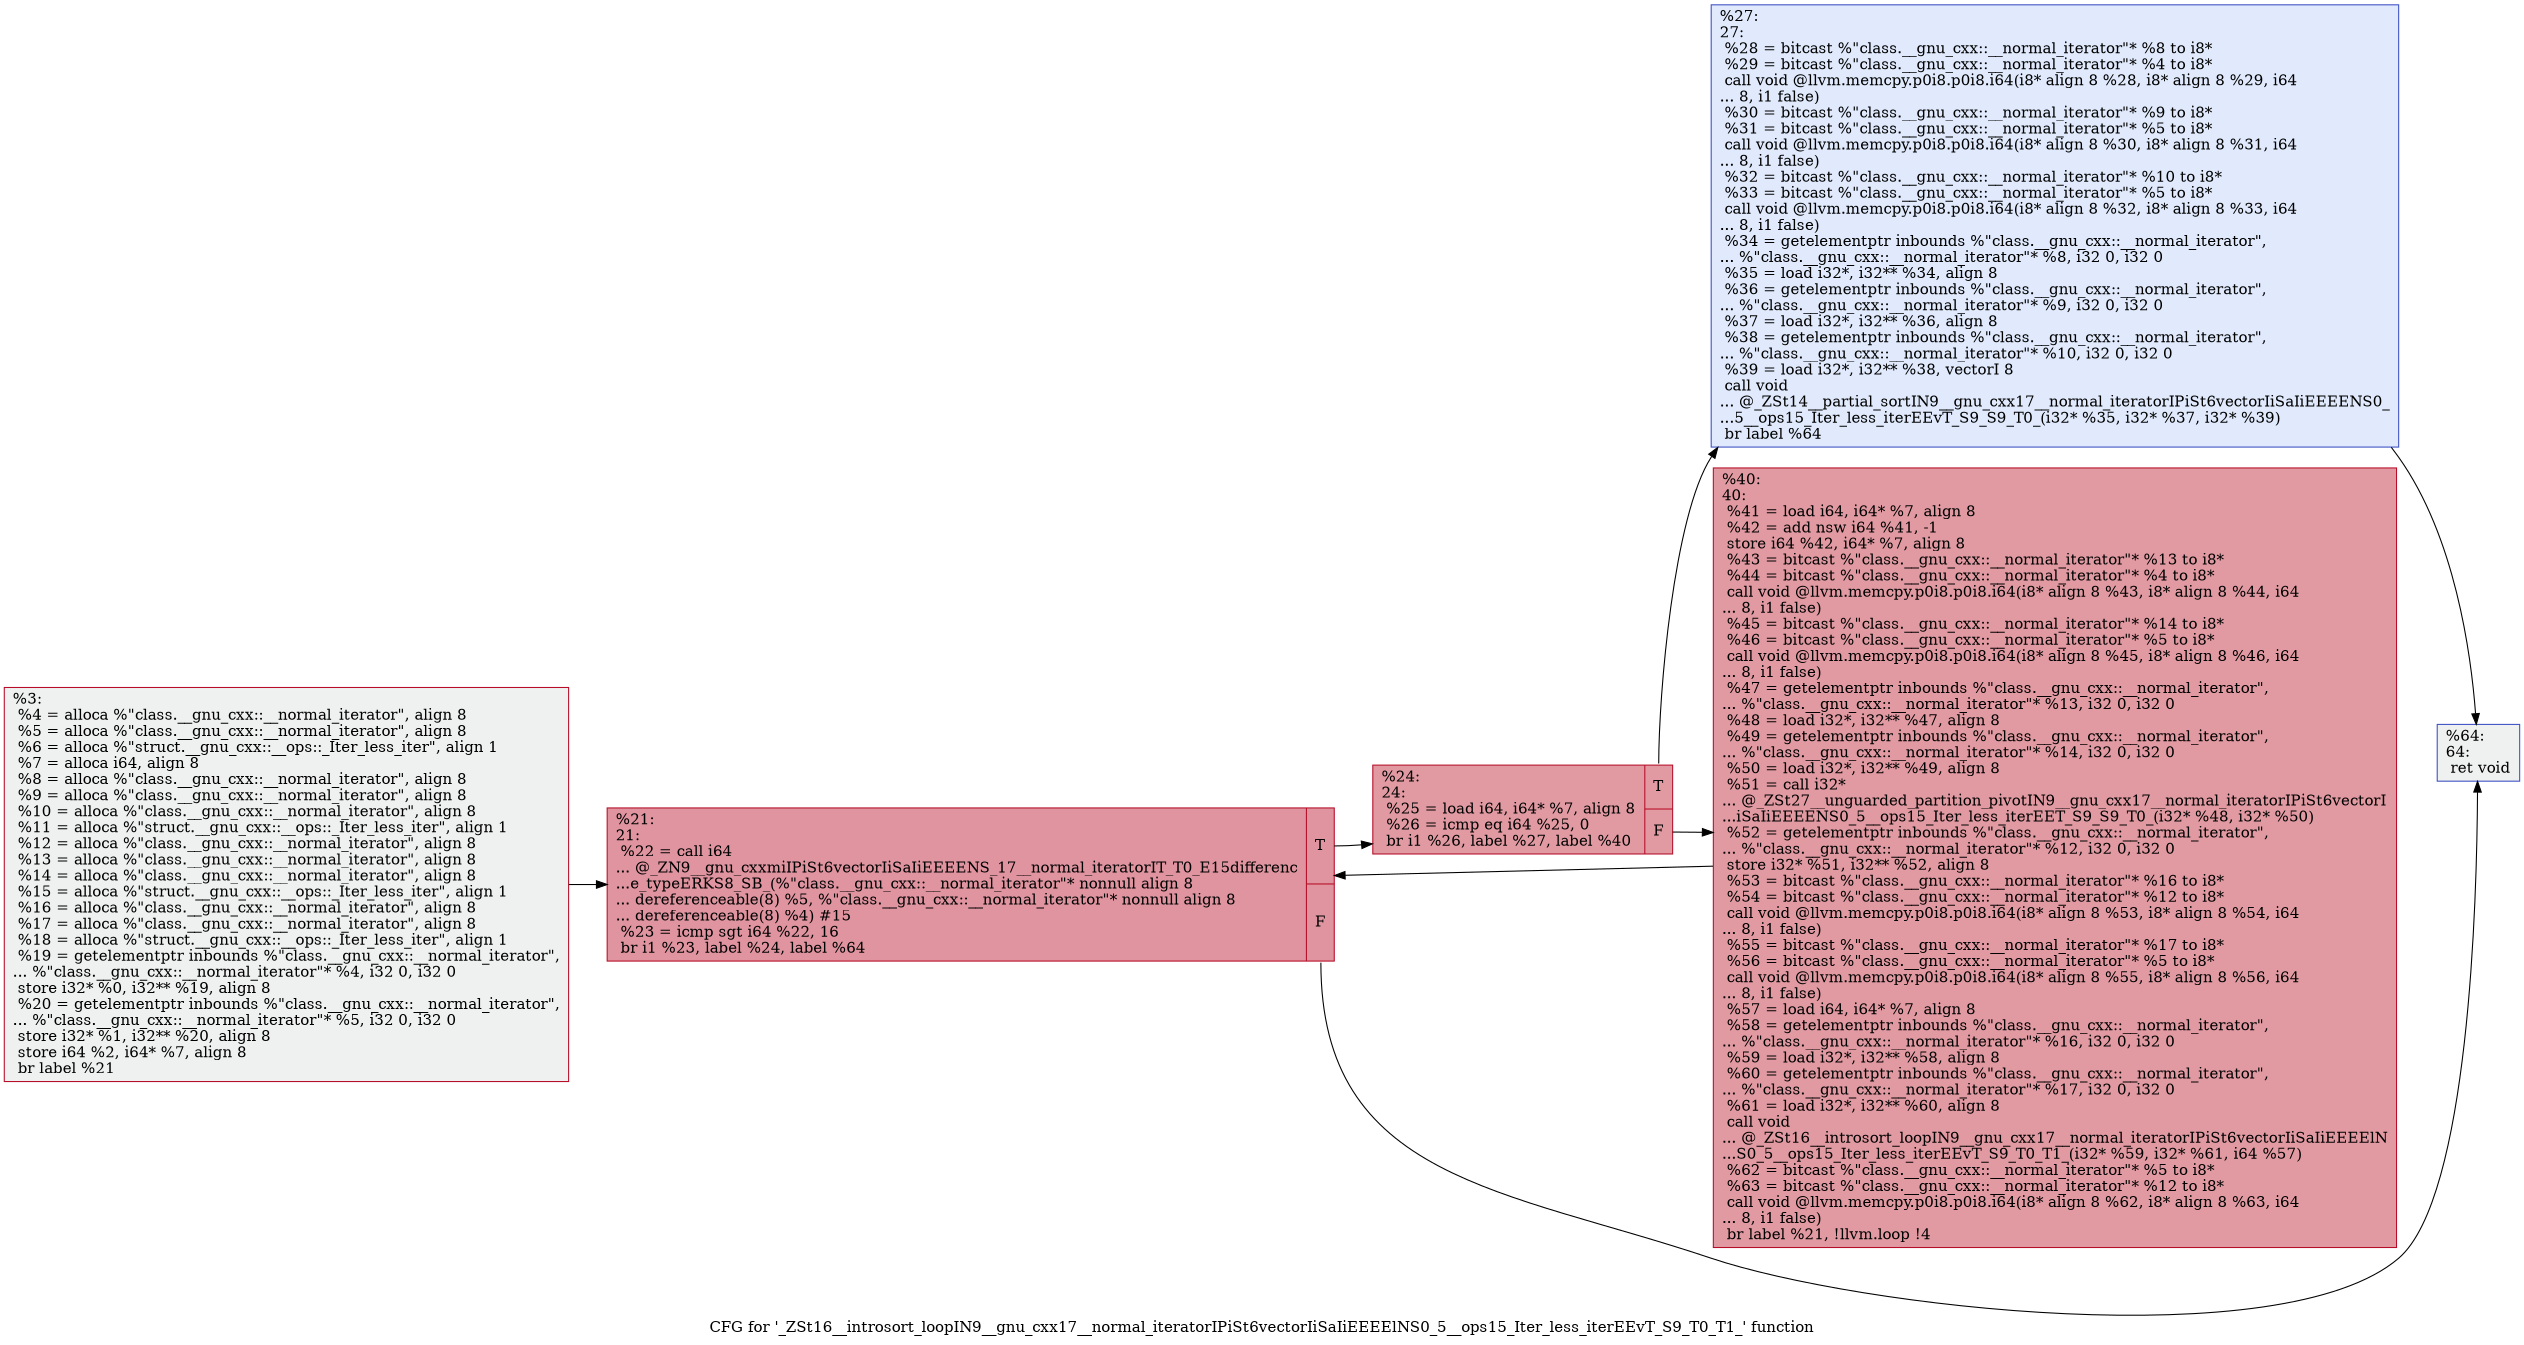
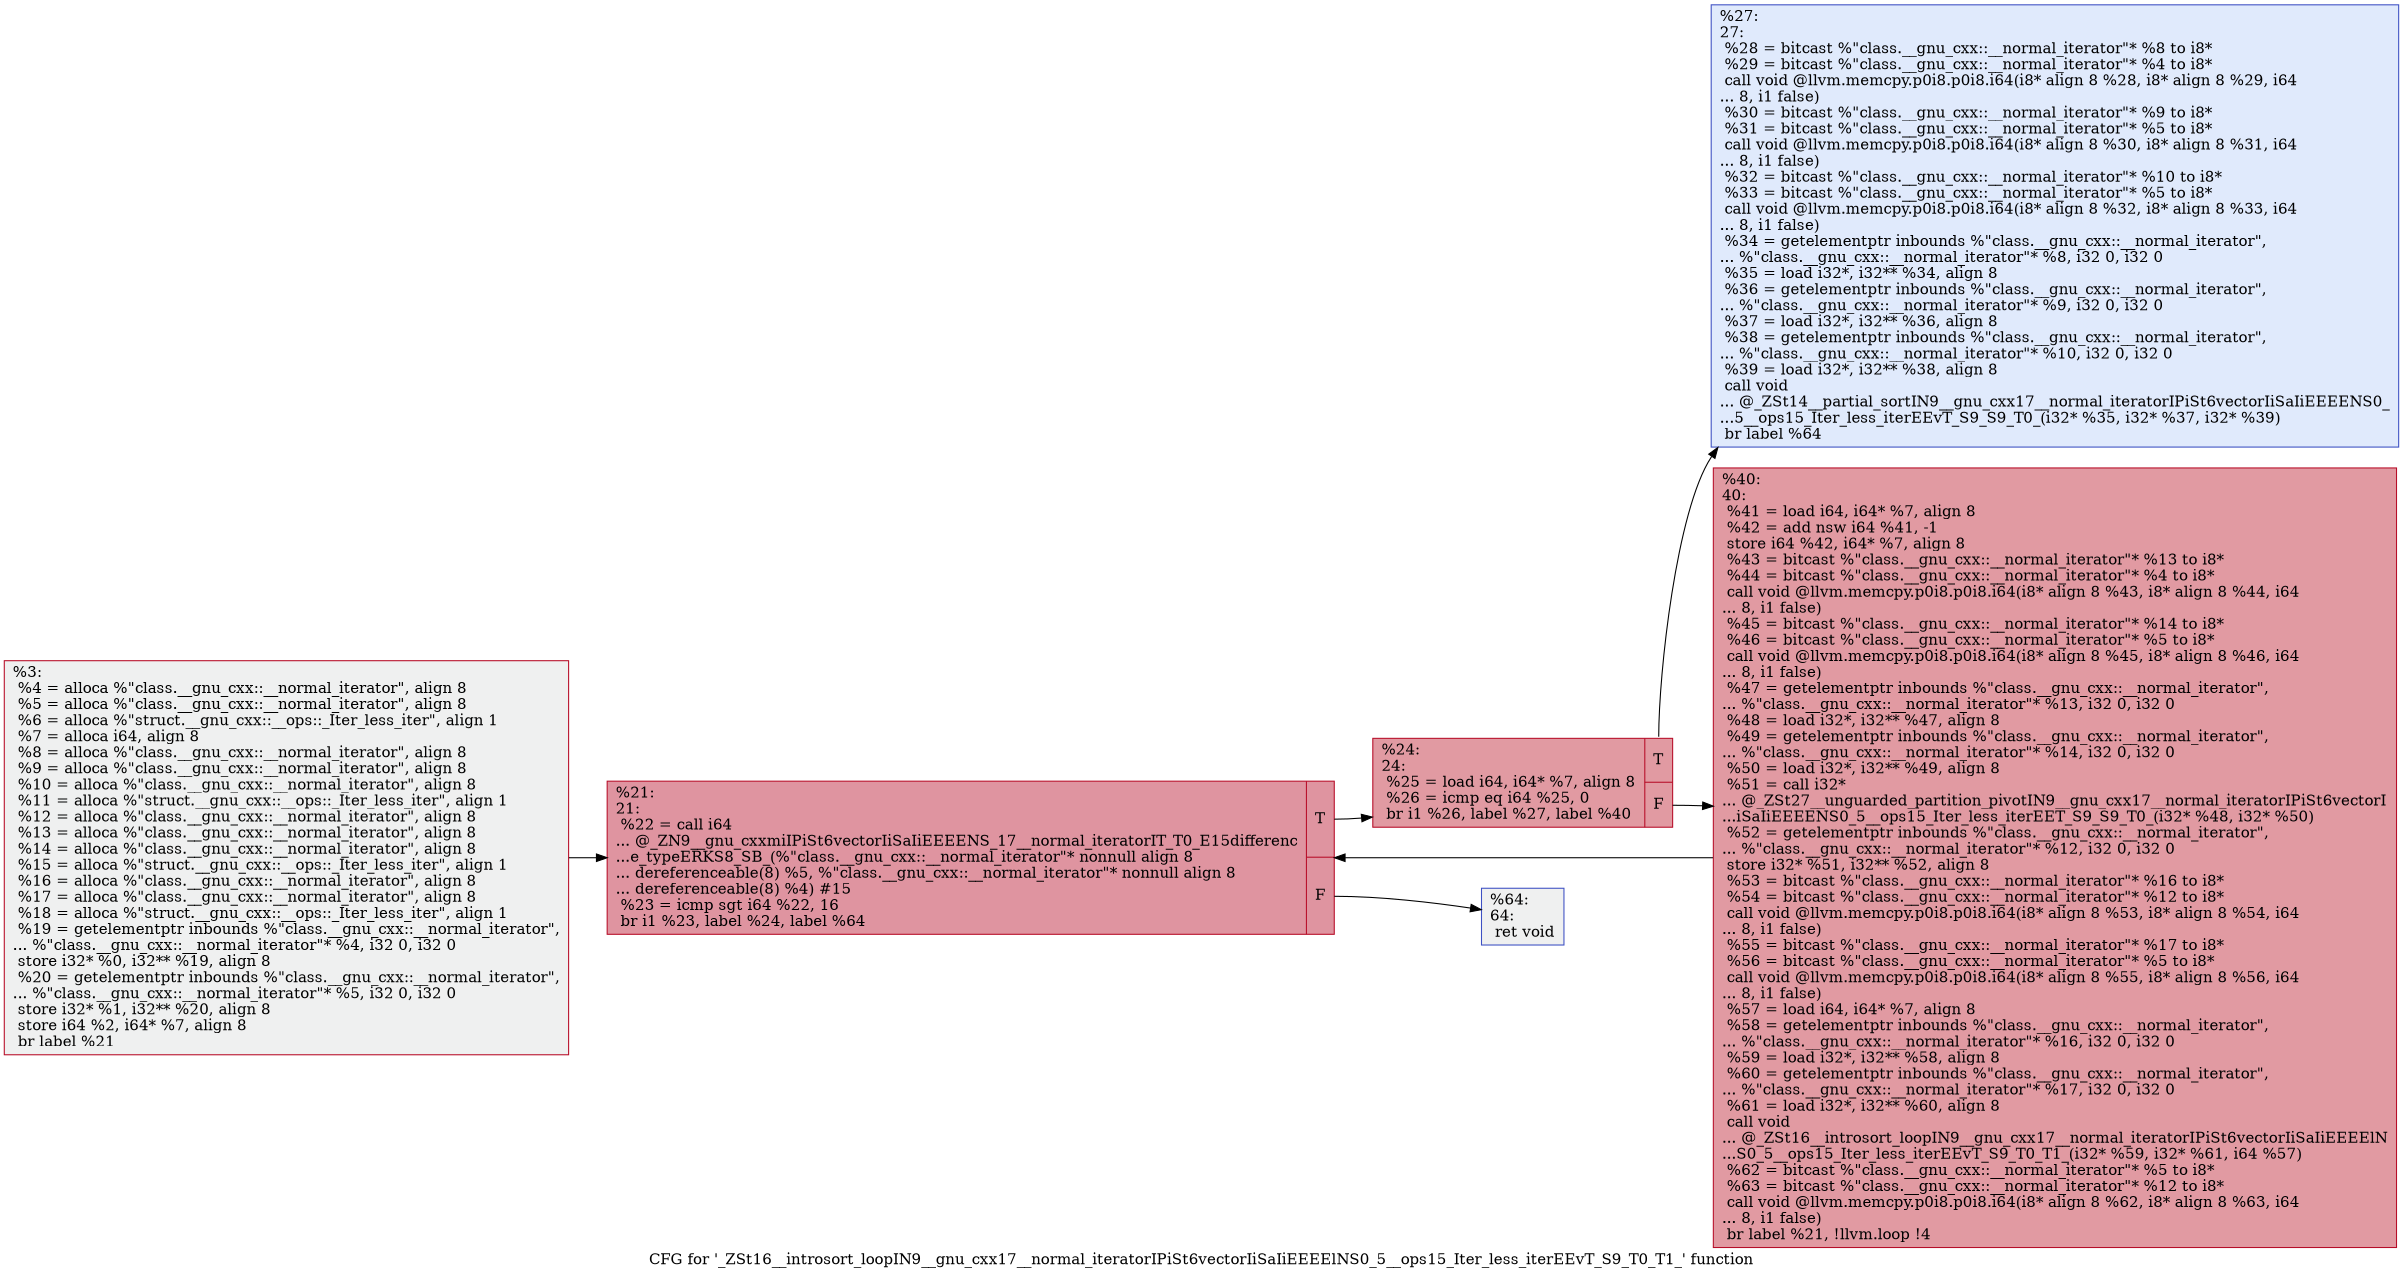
(1867, 370) -> (1859, 370)
(2451, 574) -> none
